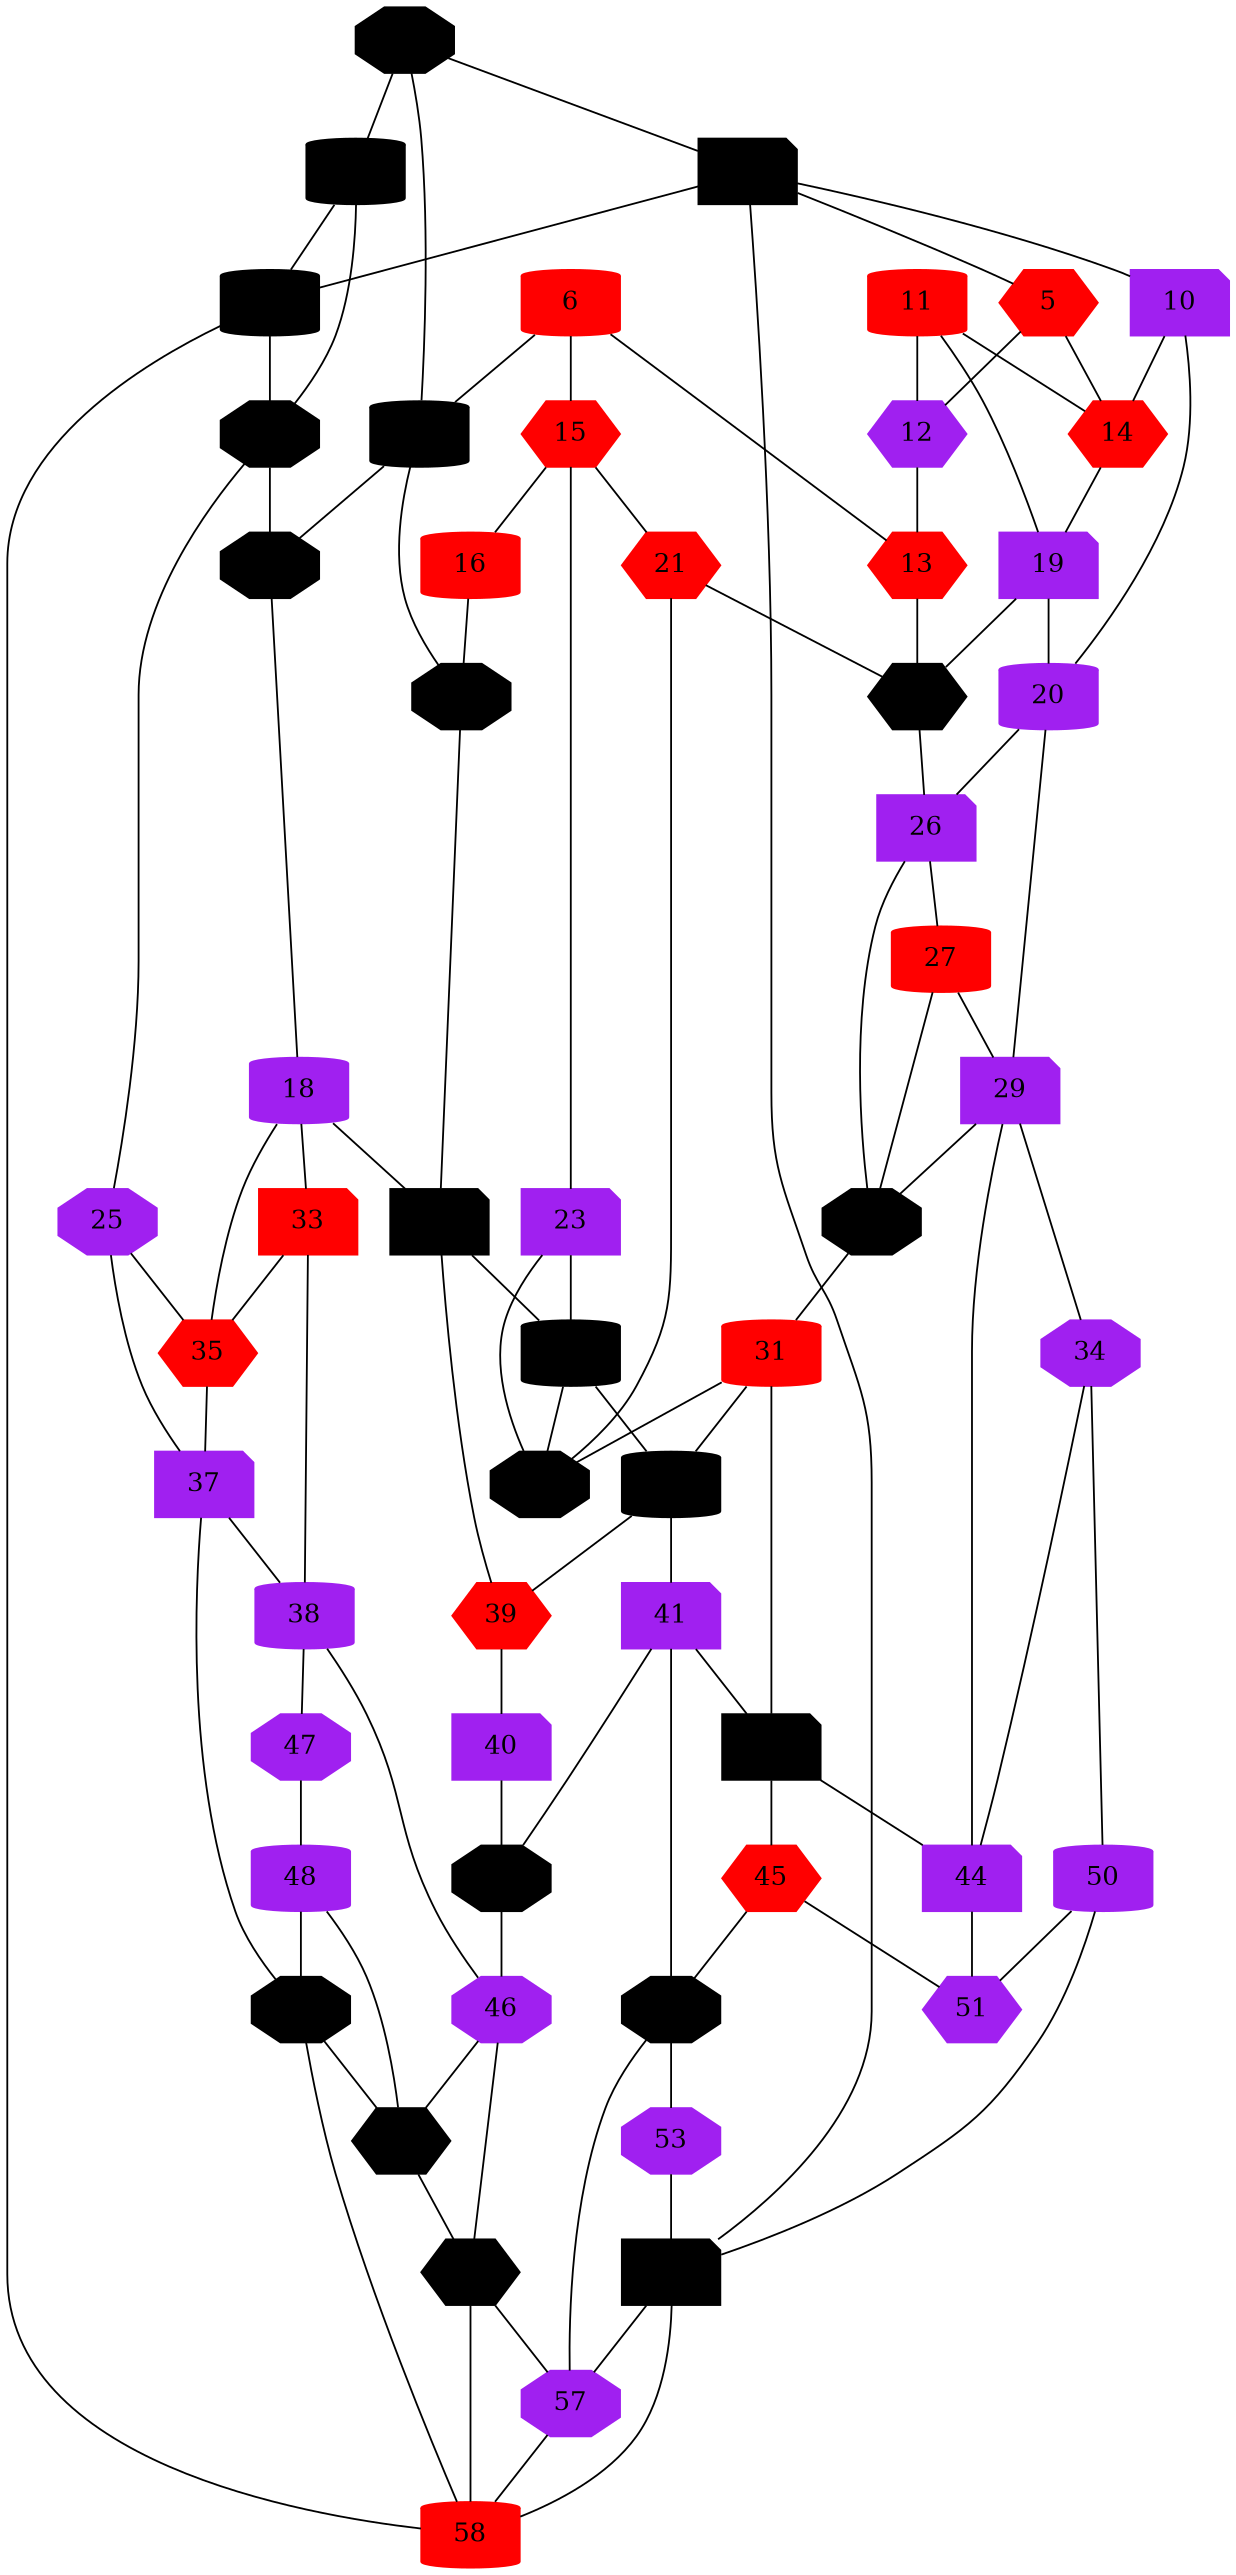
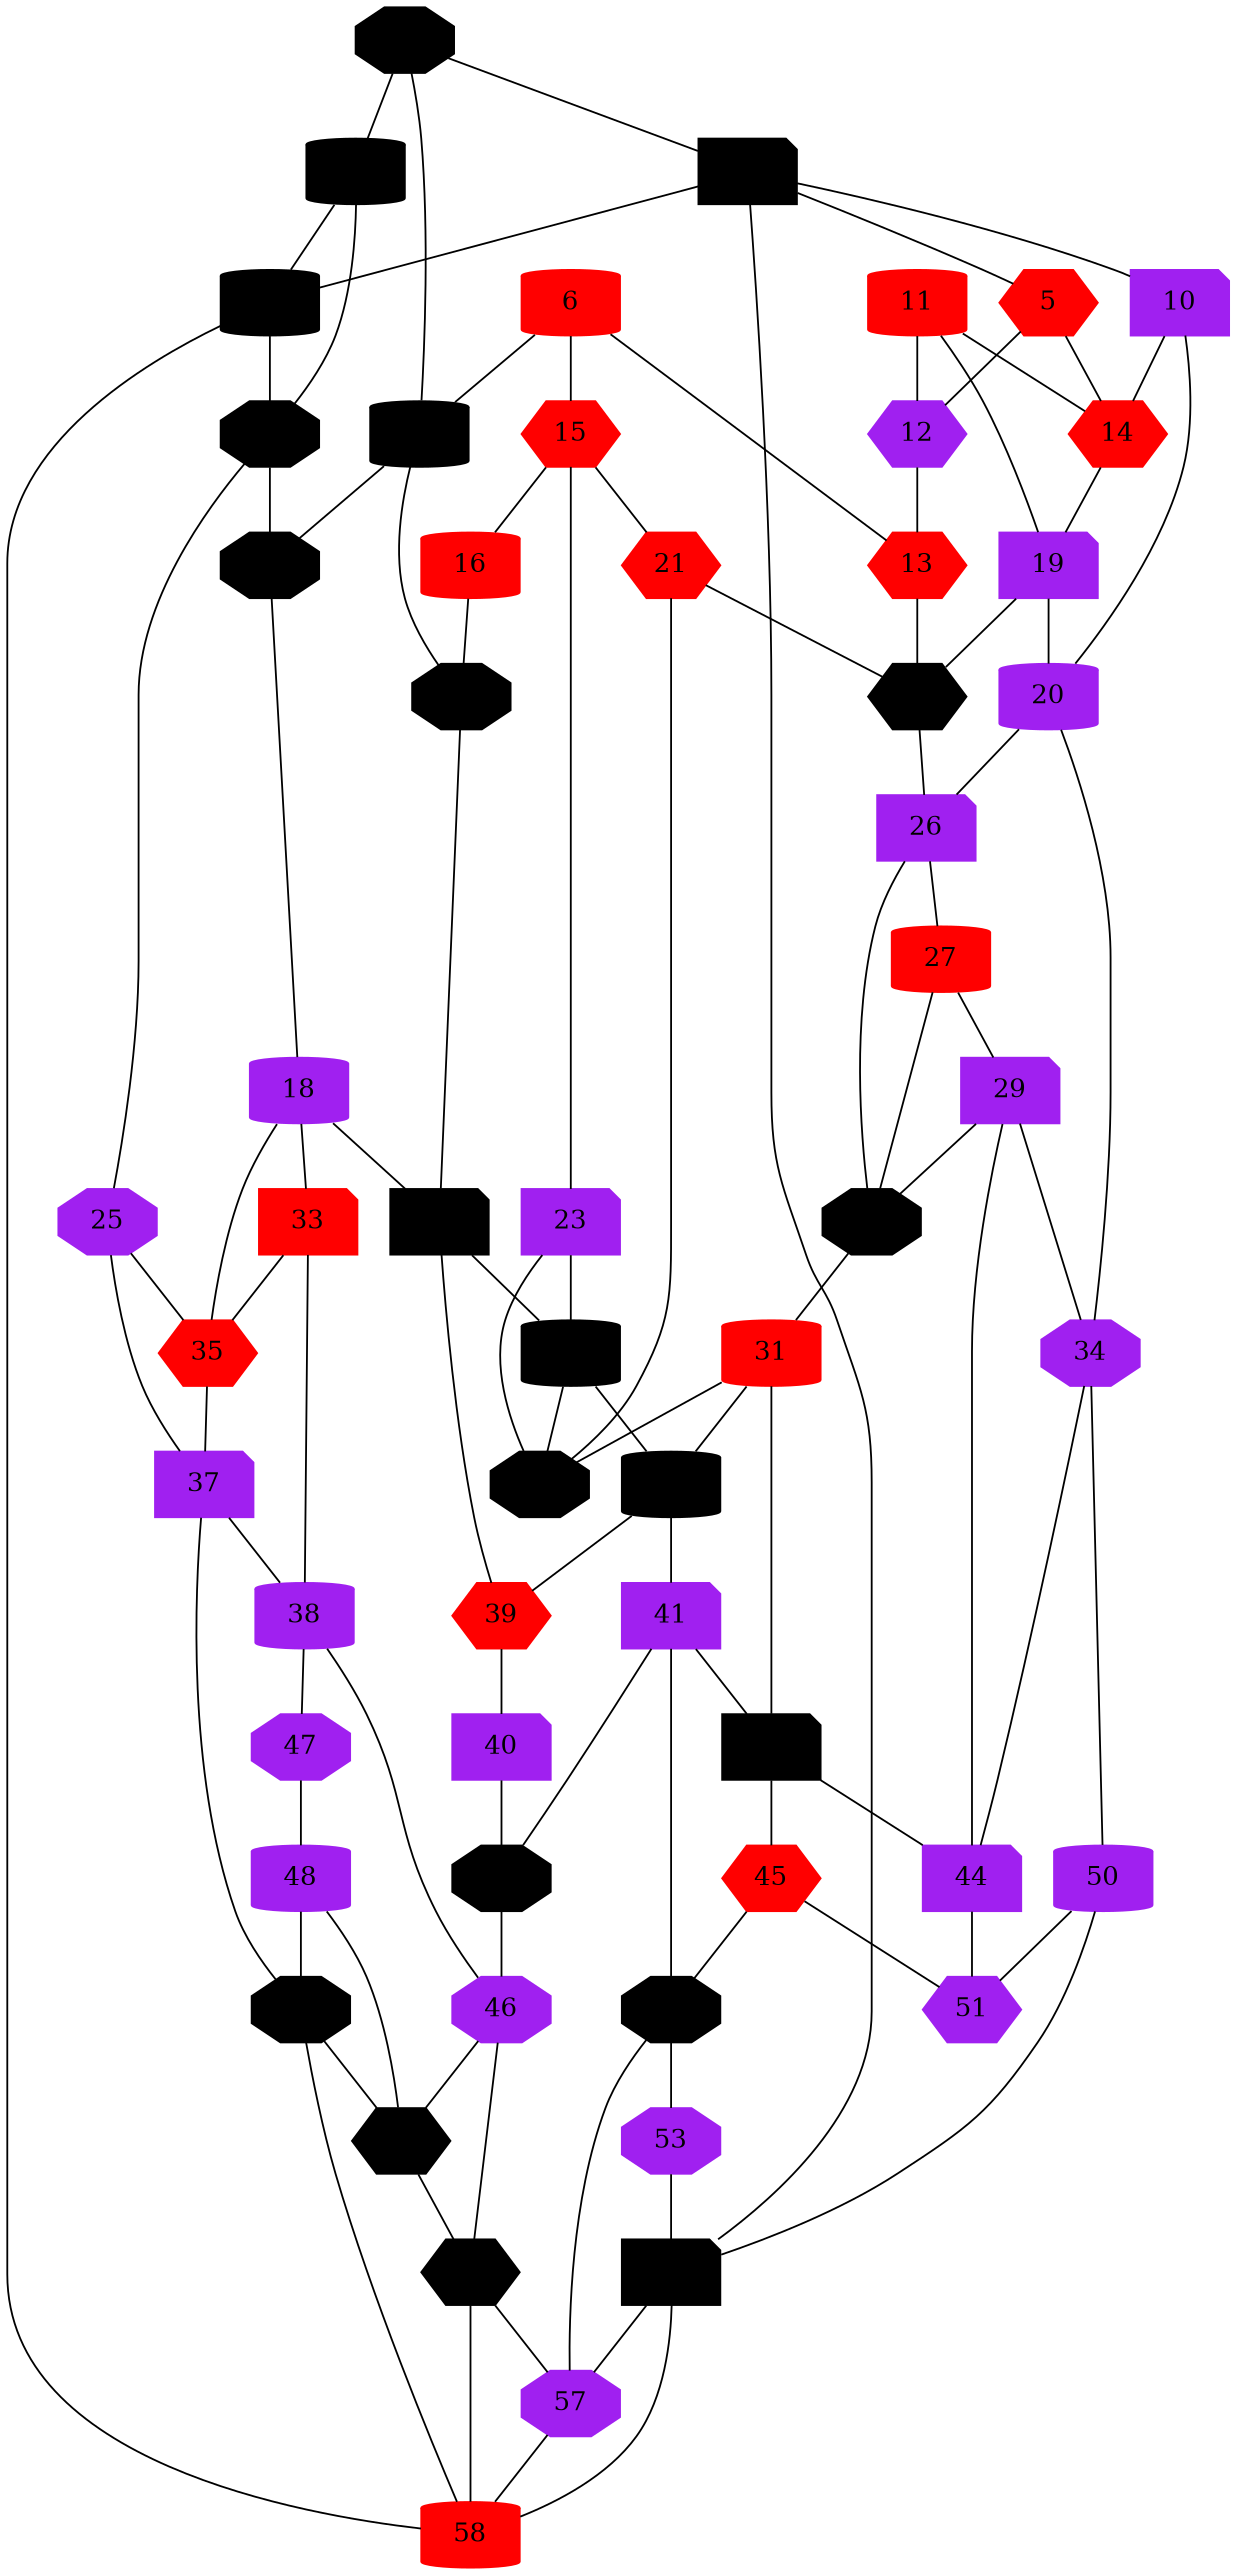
(1029, 894) -> (1111, 1022)
